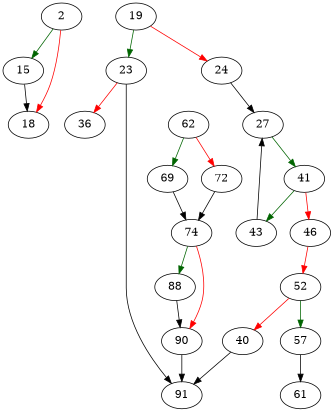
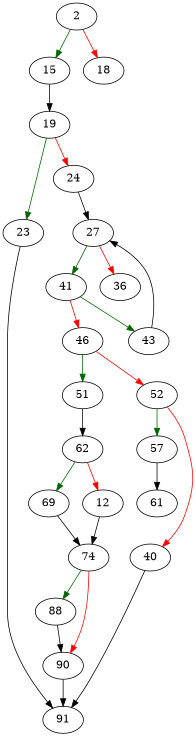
(26, 94) -> (50, 94)
(108, 95) -> (105, 257)
(222, 179) -> (103, 503)
none -> (83, 395)
